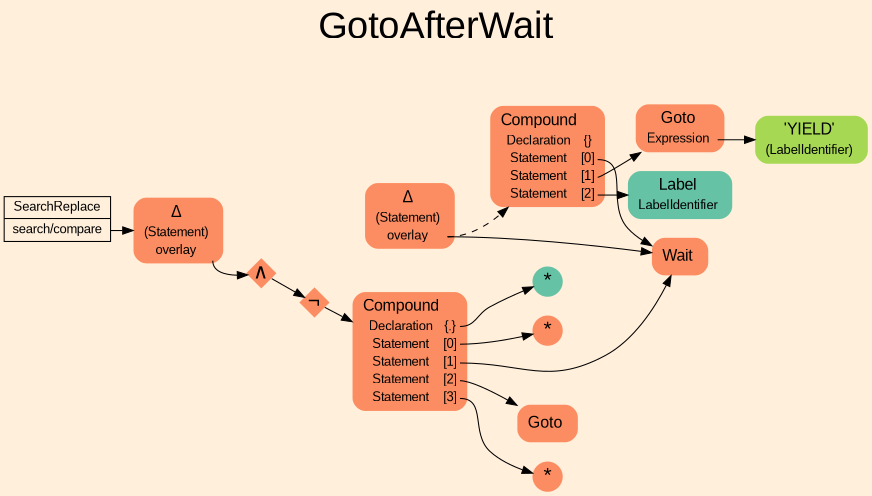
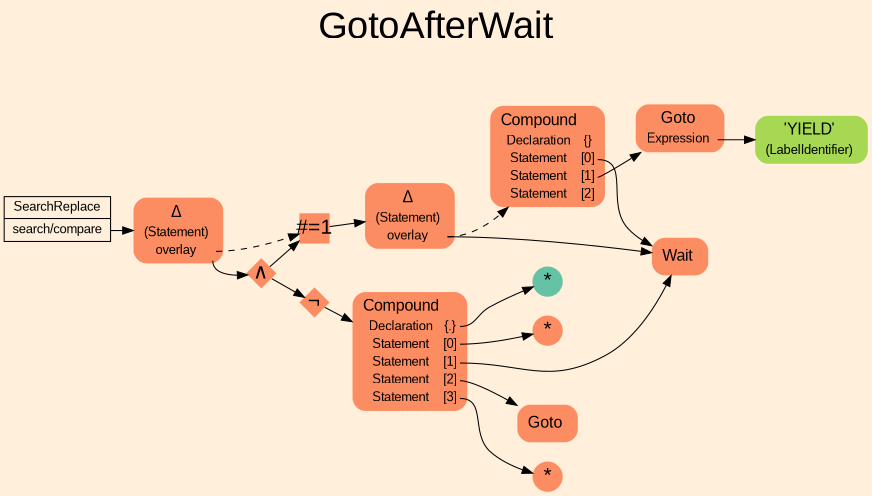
(680, 195) -> none
none -> (314, 228)
